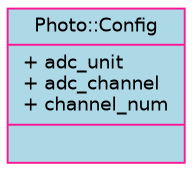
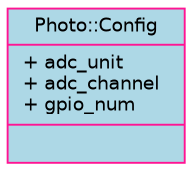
(96, 105) -> (80, 105)
